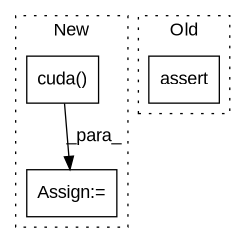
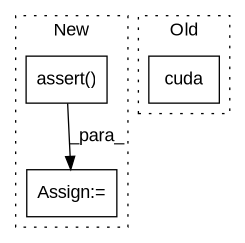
(63, 80) -> (67, 80)
(184, 80) -> (184, 80)
